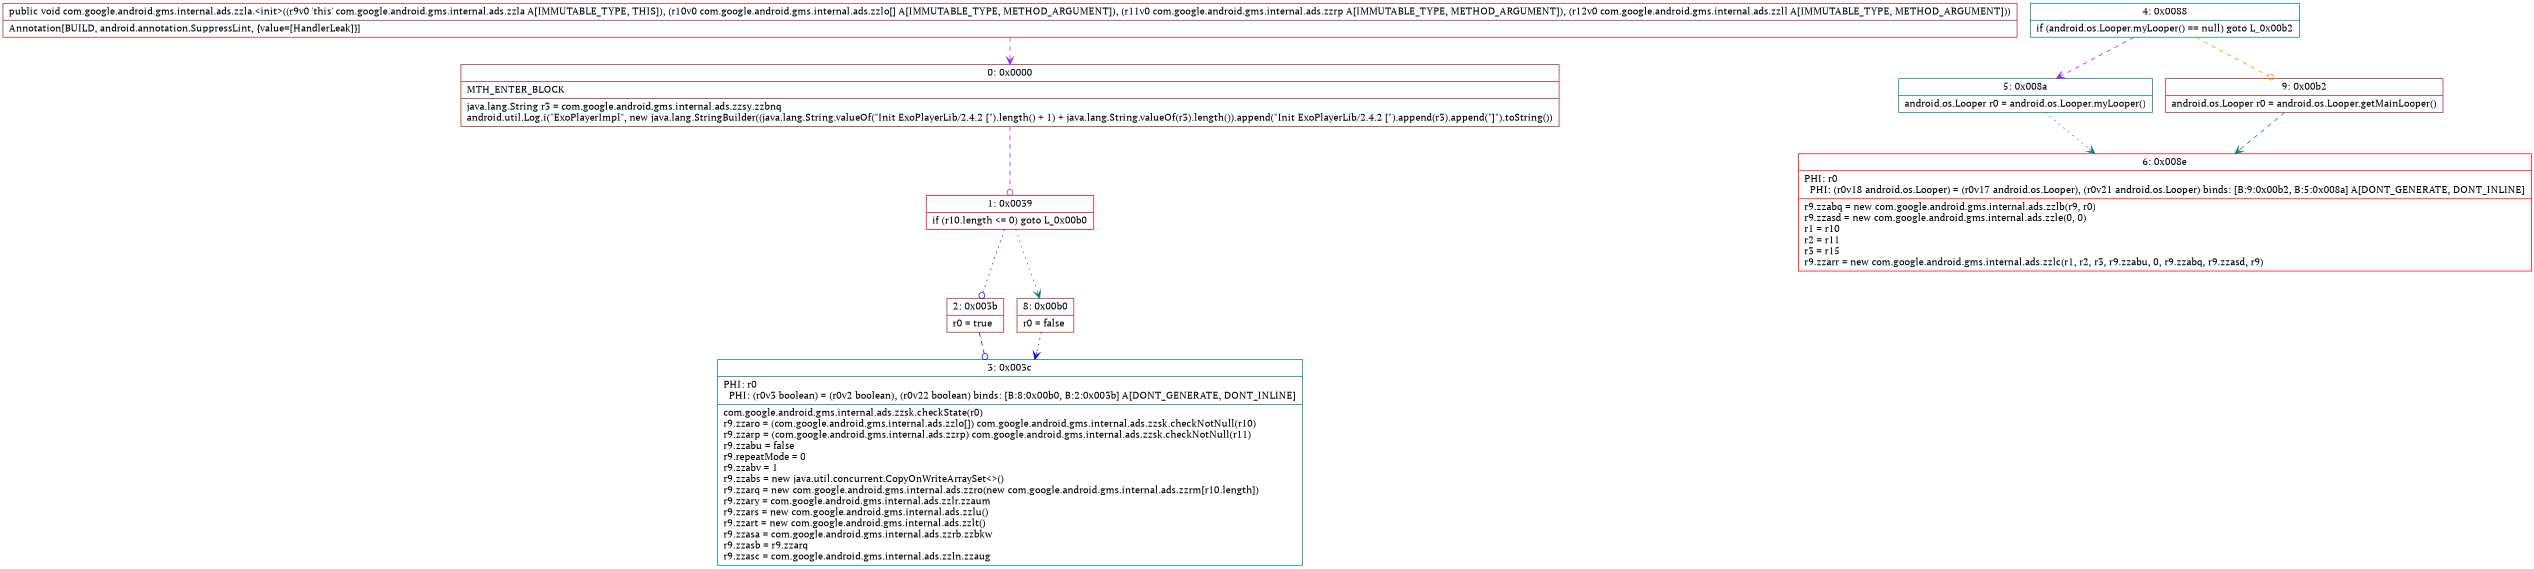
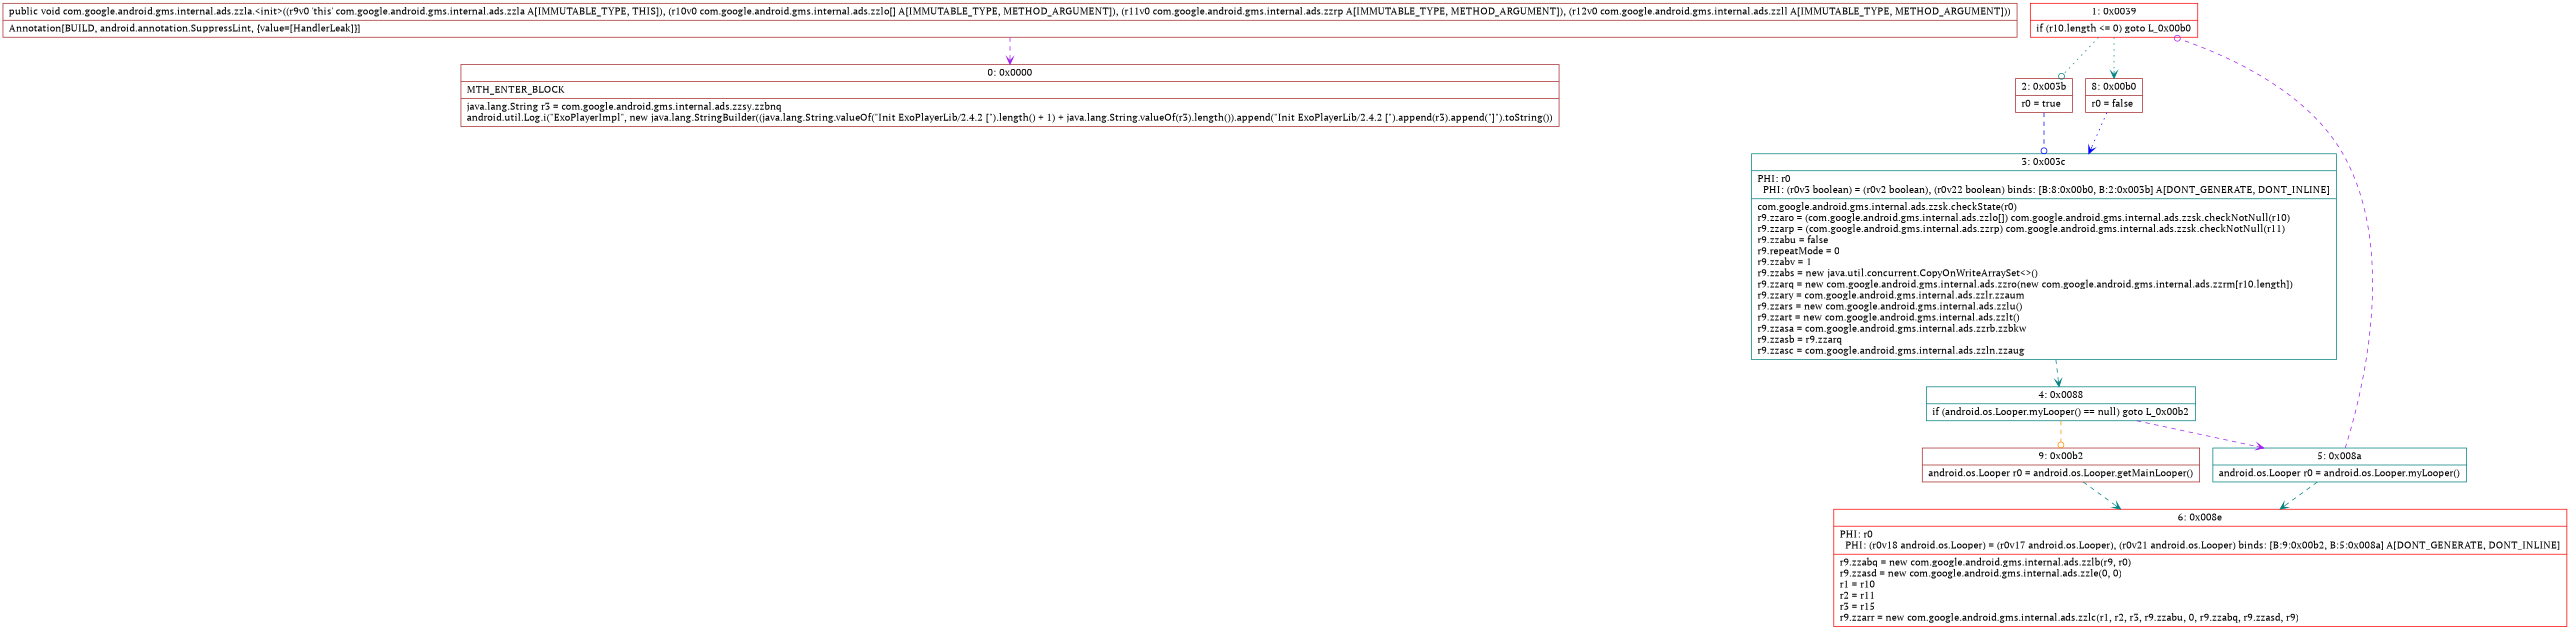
(2067, 131) -> (2302, 493)
(1010, 158) -> (2361, 200)
(994, 261) -> (2081, 56)
none -> (2057, 369)
